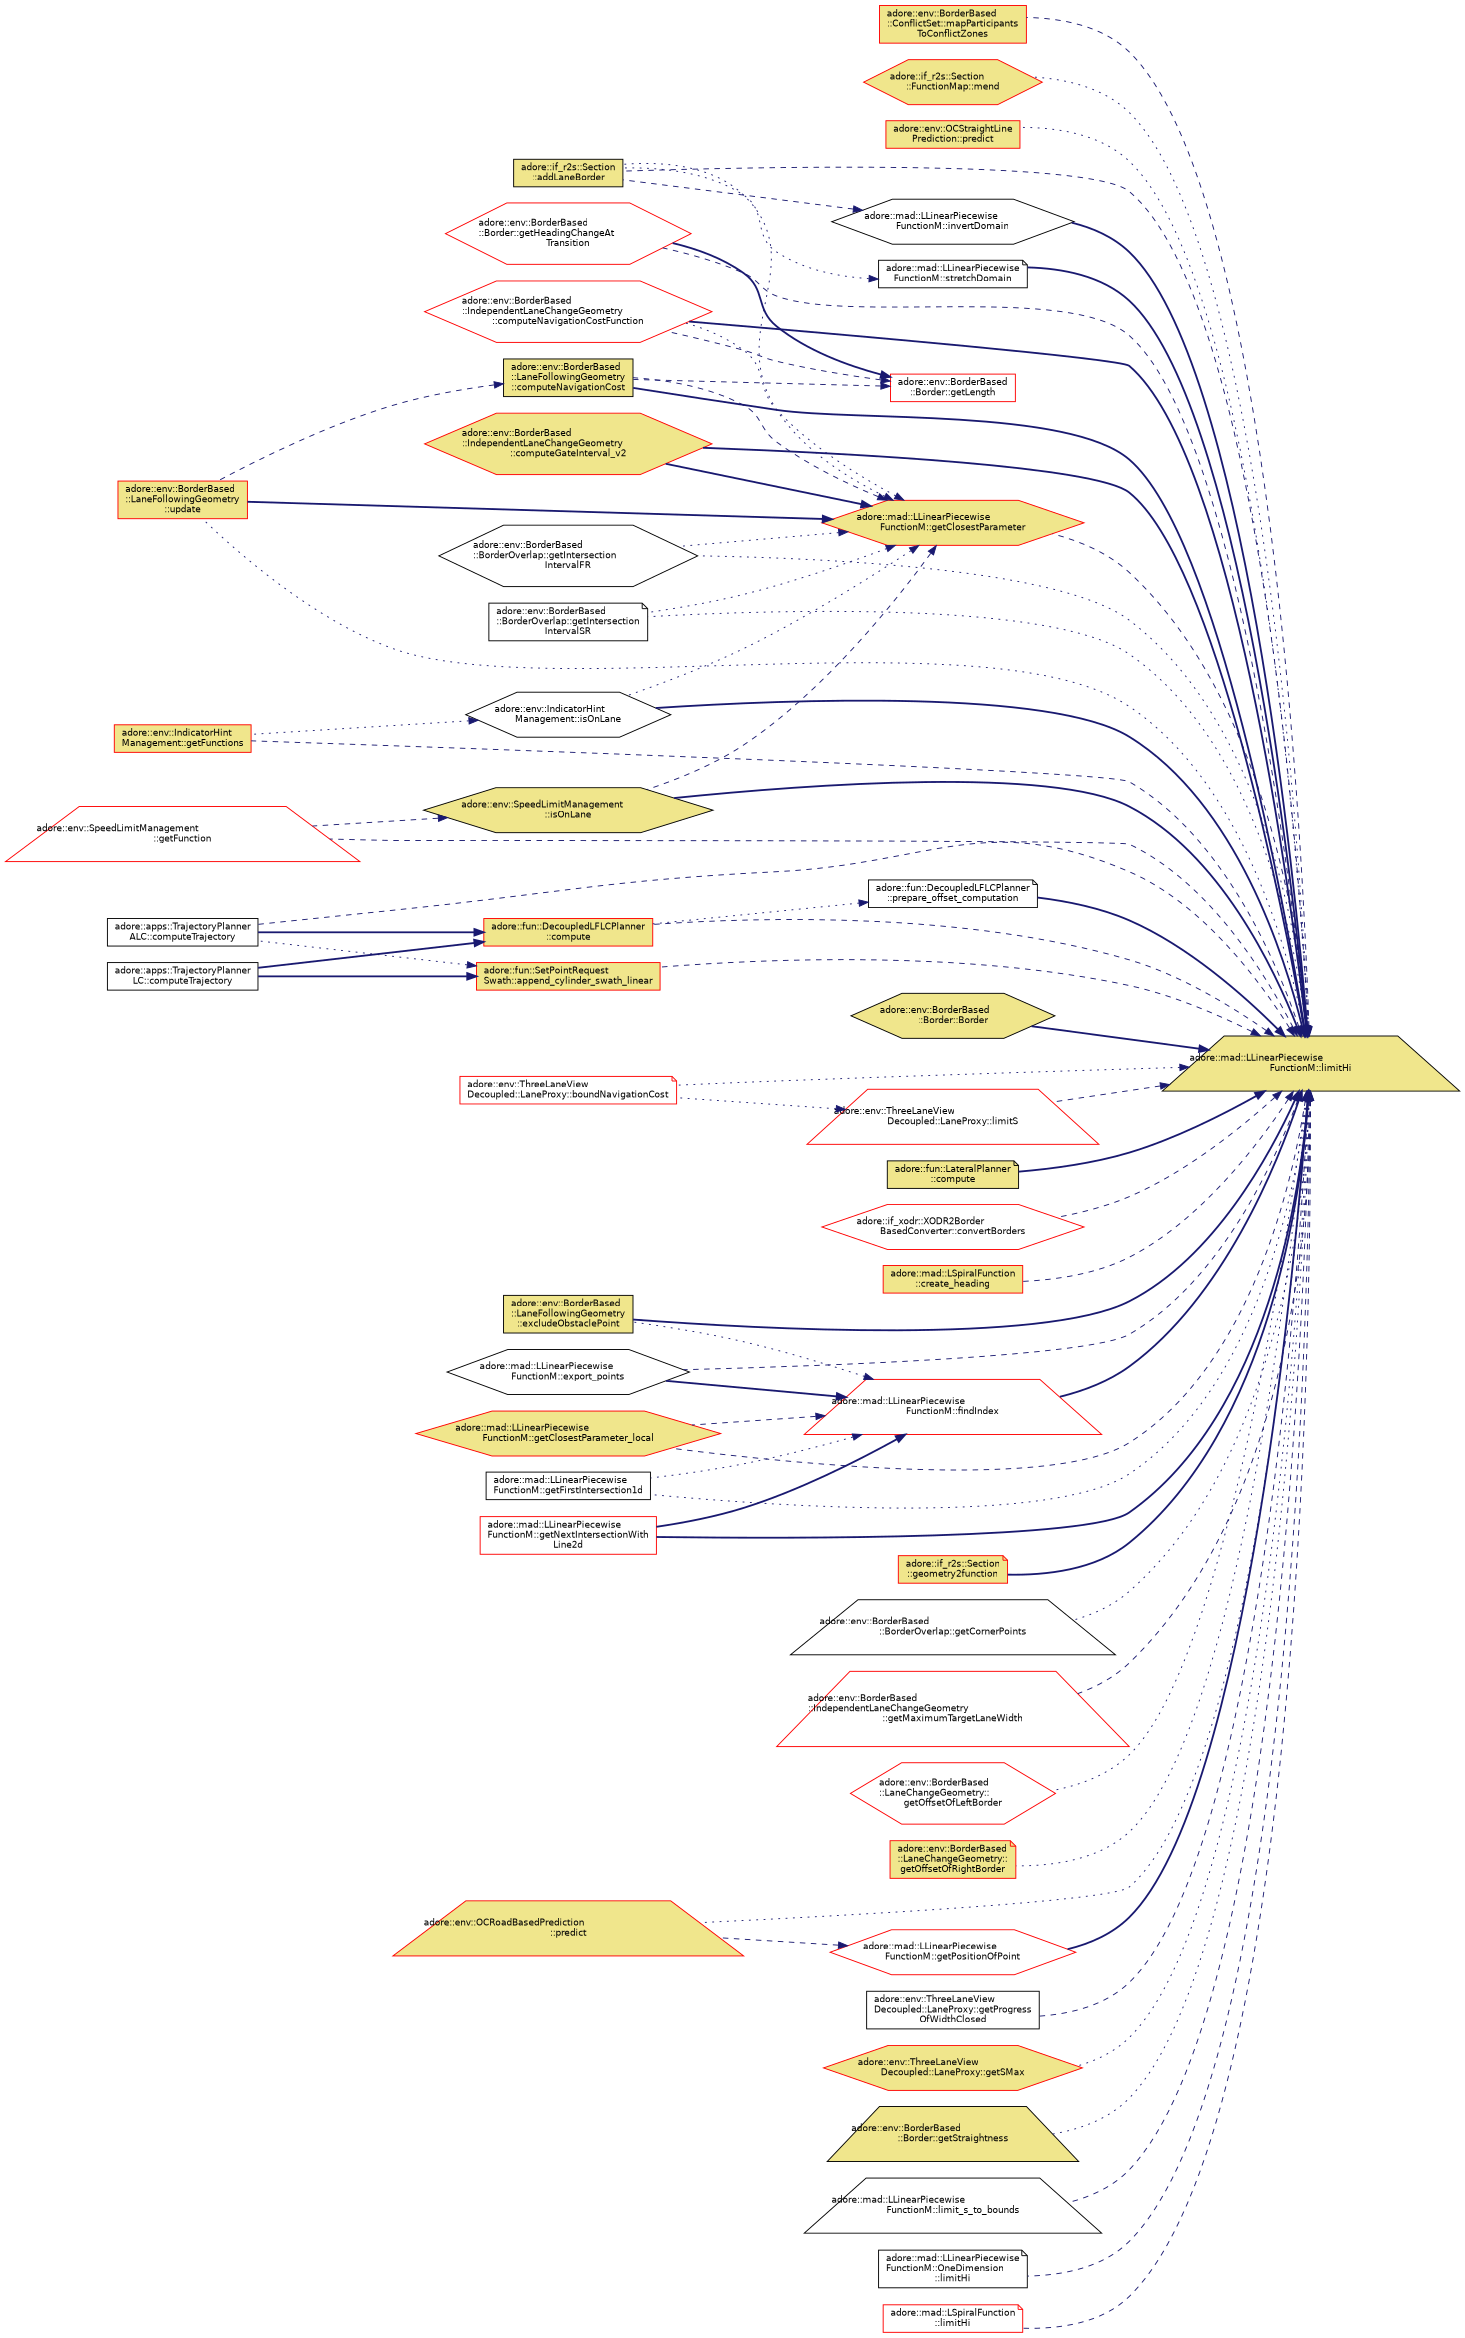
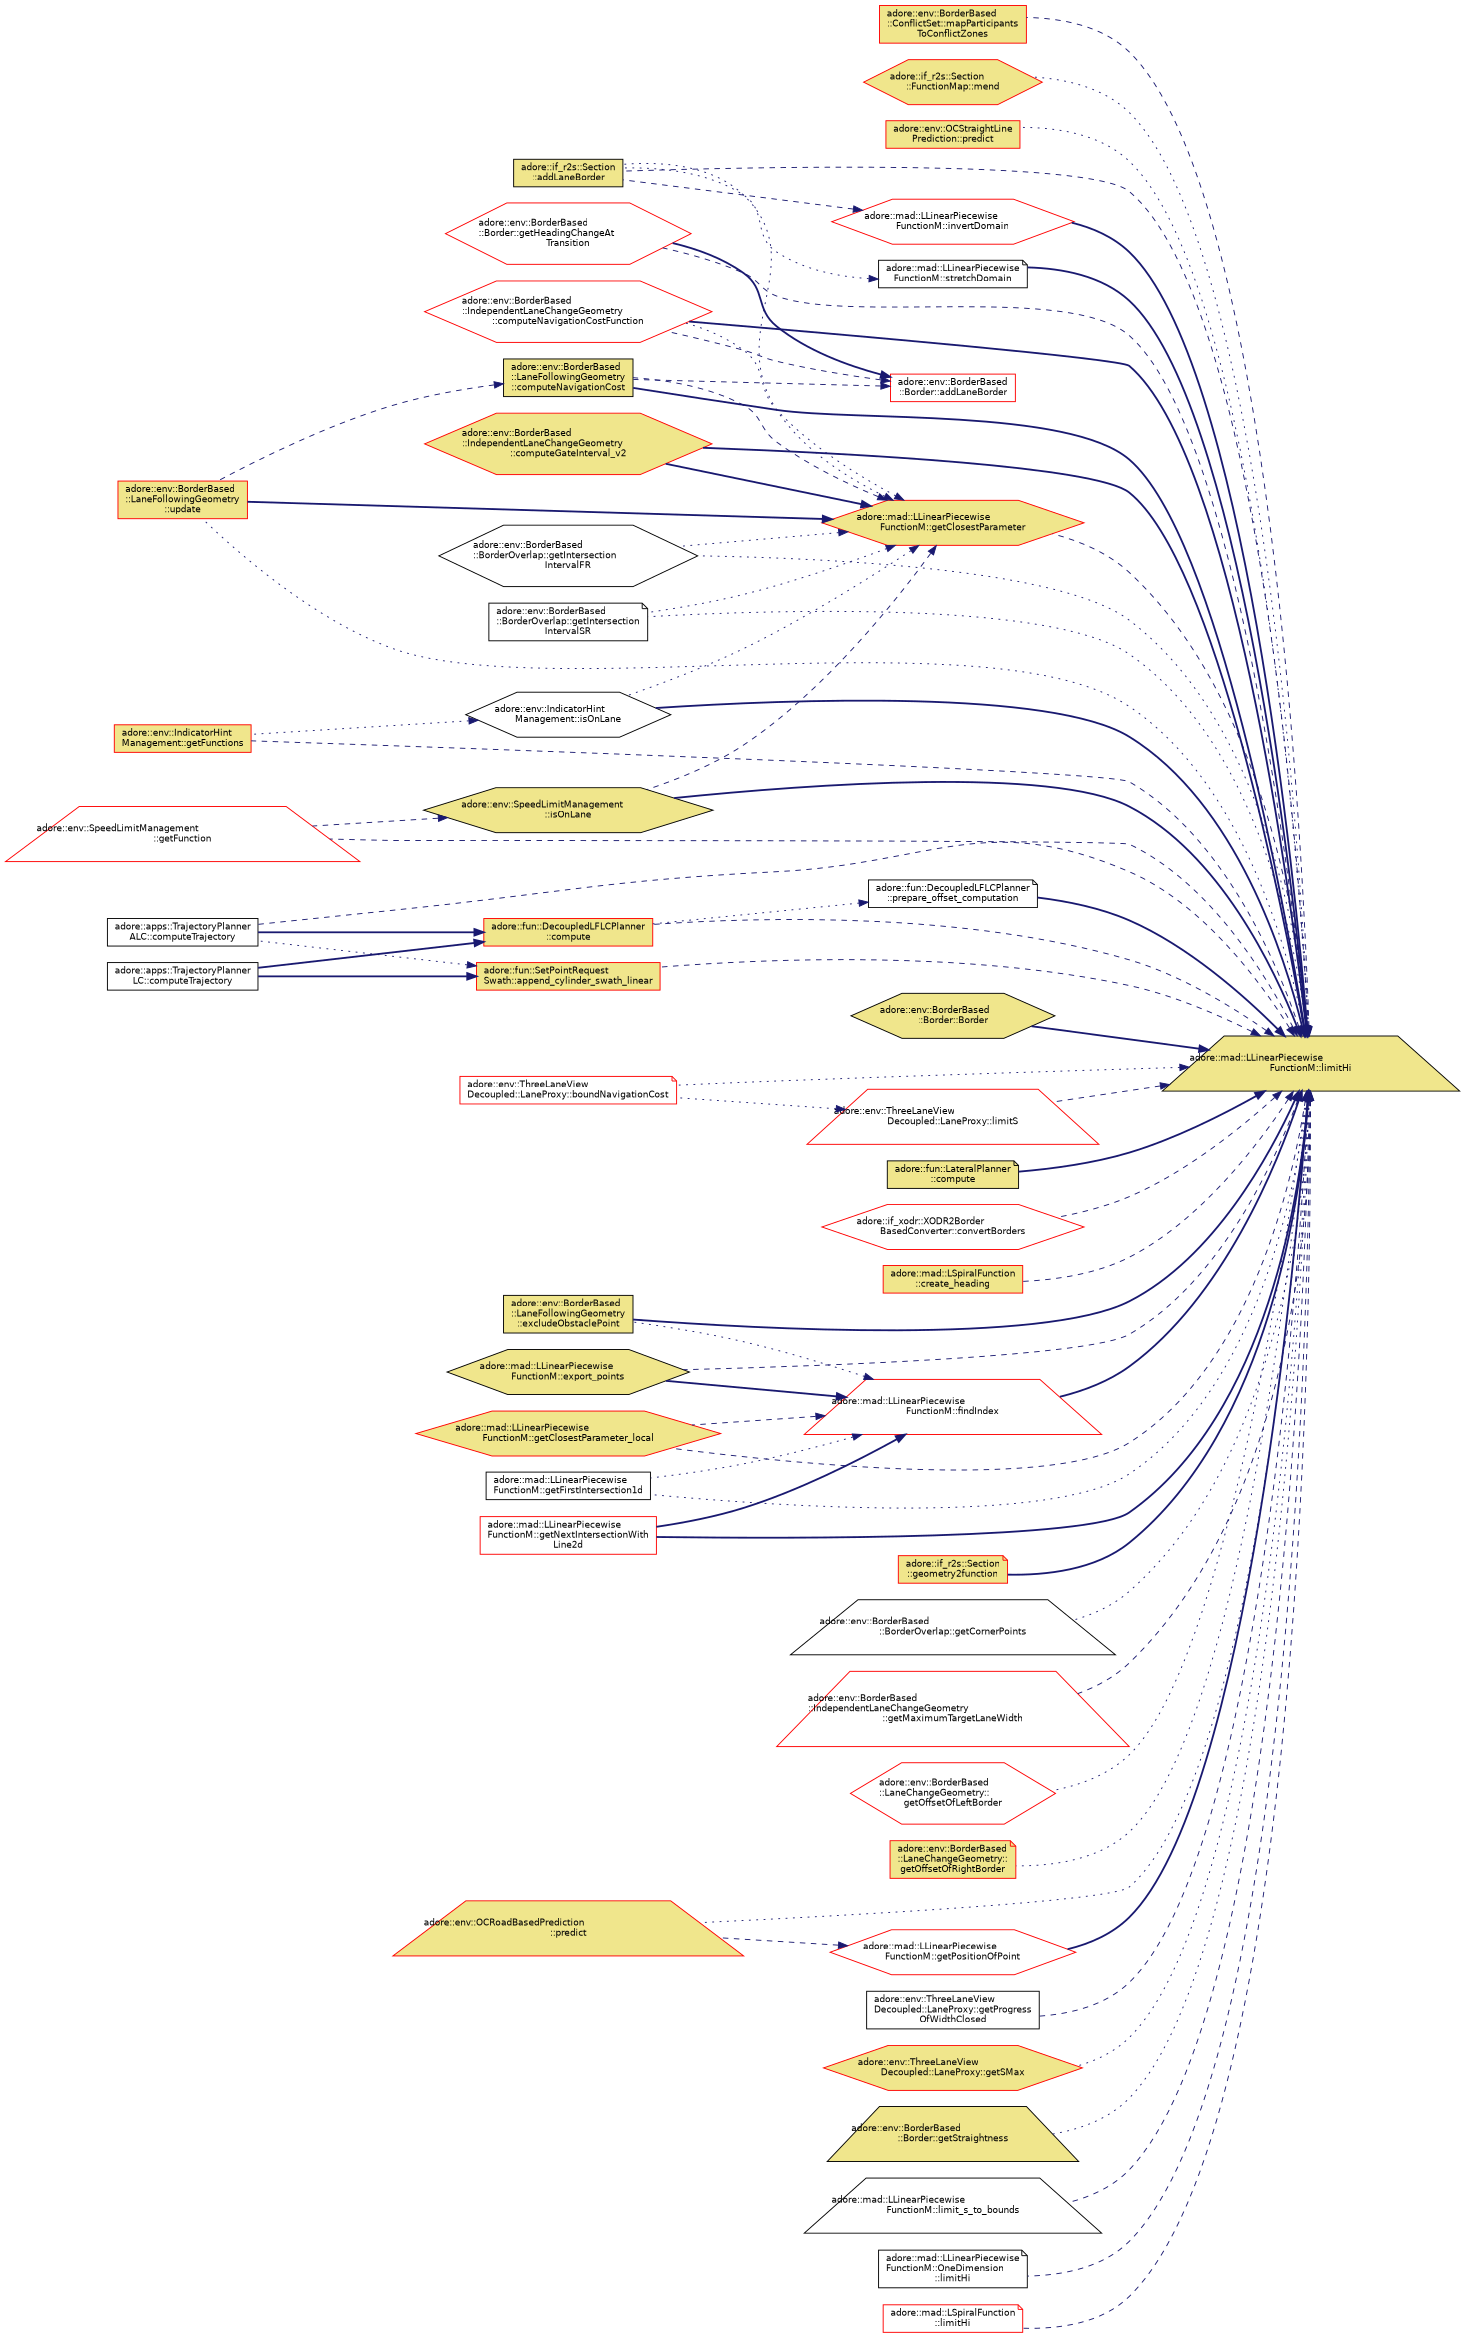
(953, 222) -> (953, 222)
(953, 388) -> (953, 388)
(568, 1372) -> (568, 1372)
